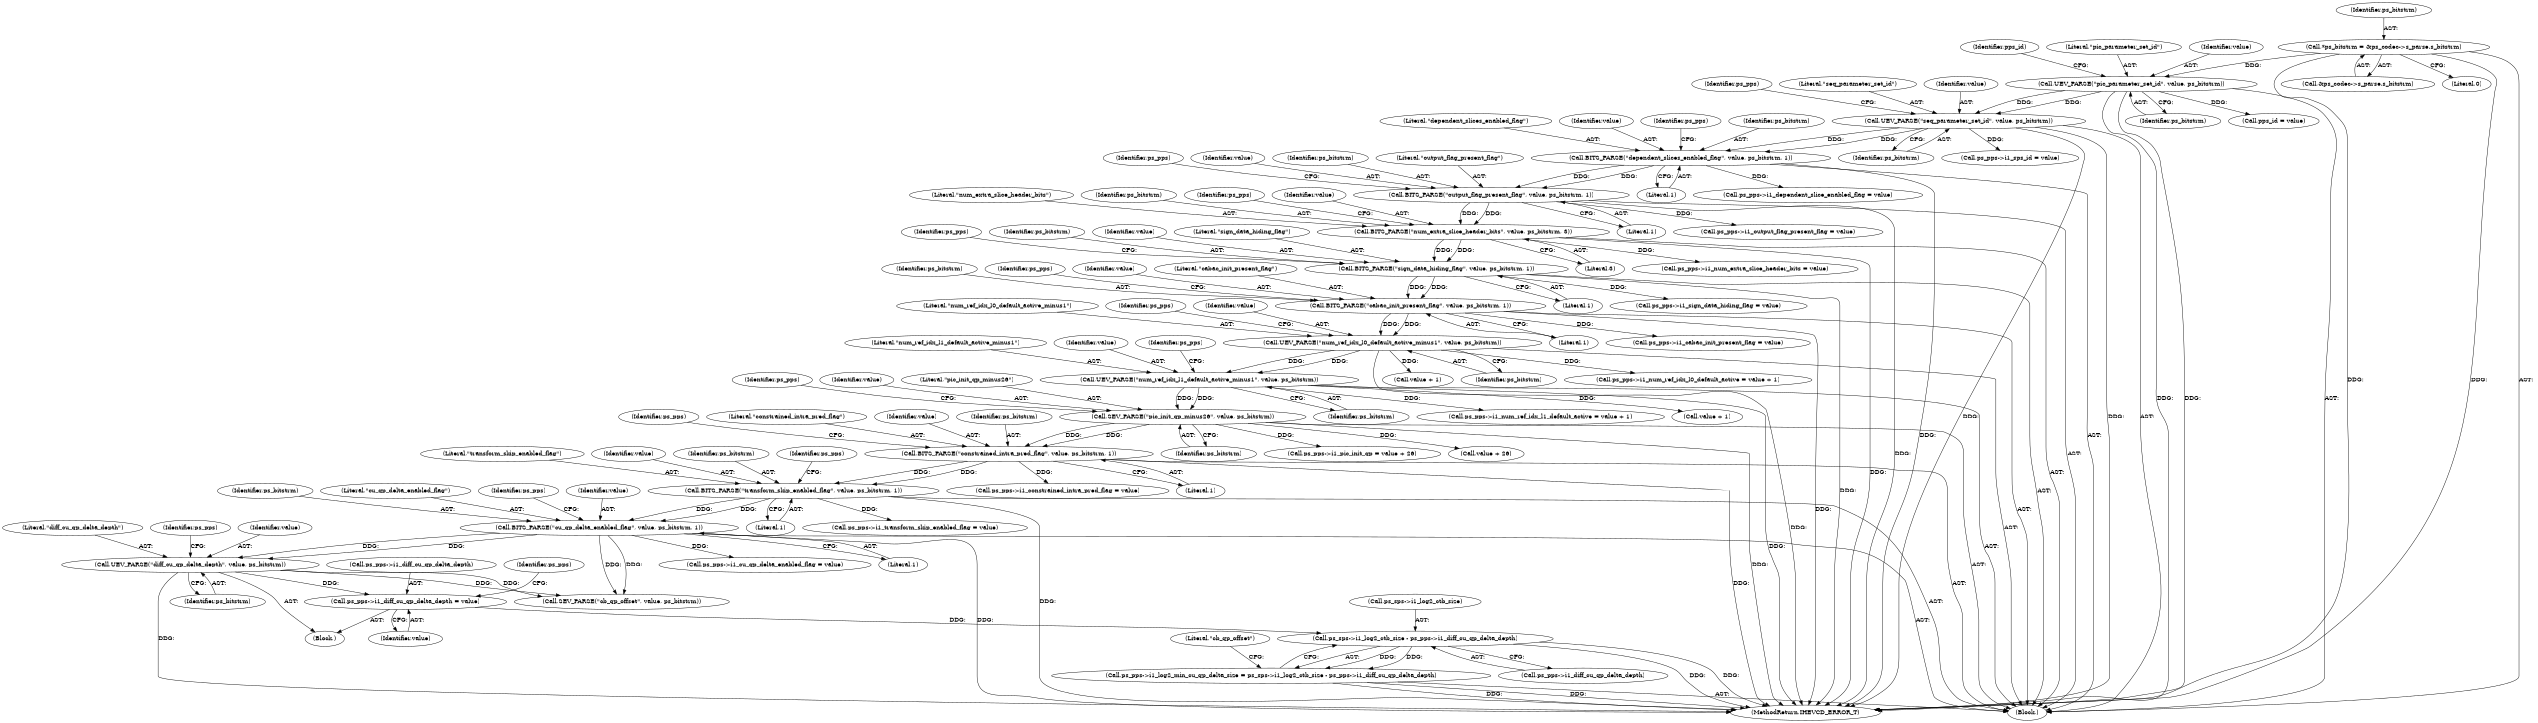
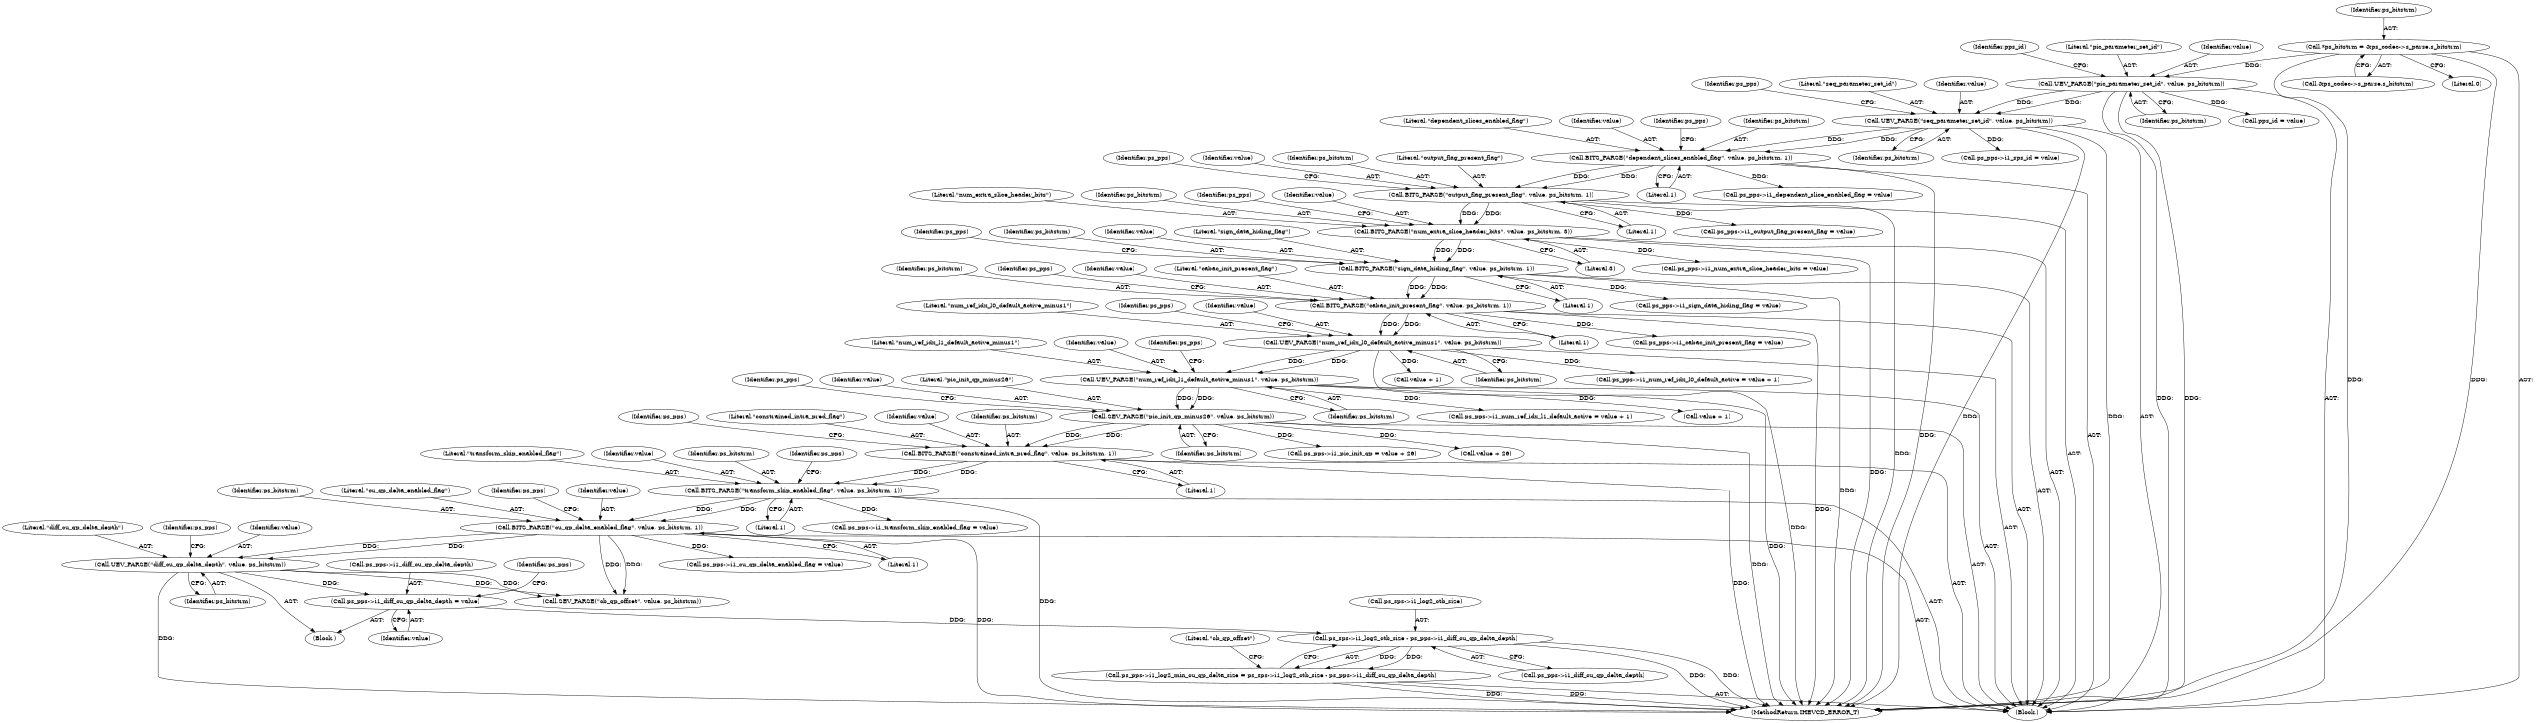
(2365, 66) -> (2365, 66)
(1058, 491) -> none
